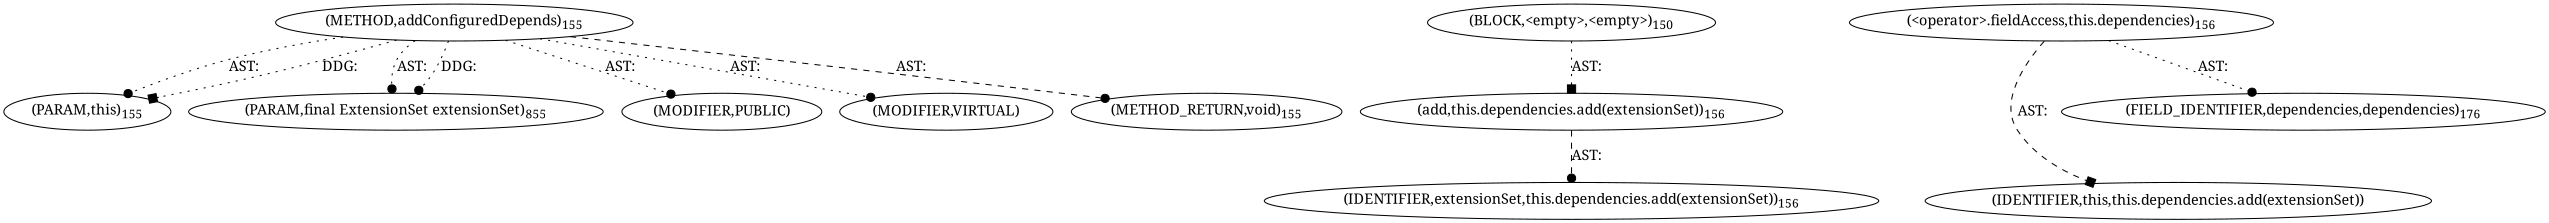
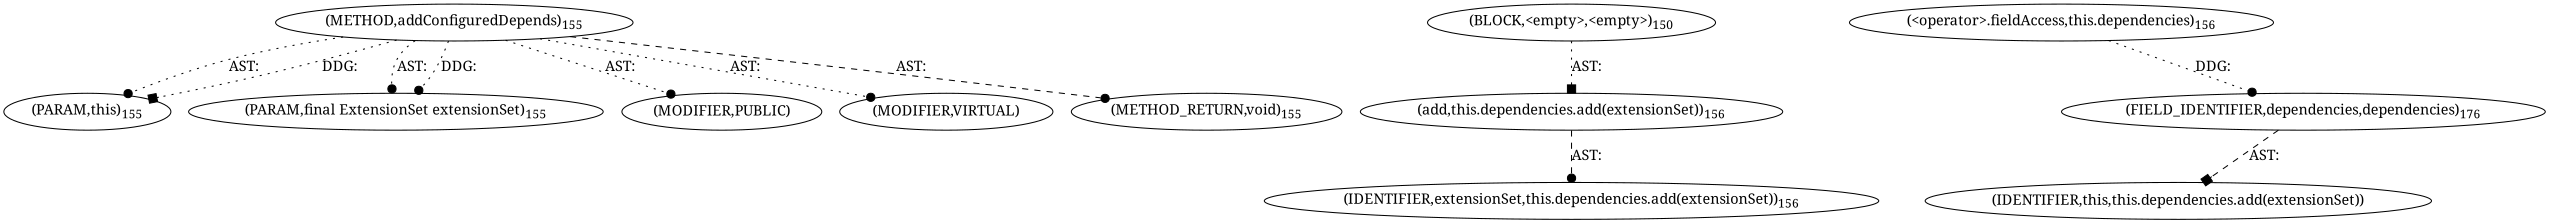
(2215, 67) -> (2215, 67)
(536, 110) -> (536, 110)
(2014, 124) -> (2245, 153)
